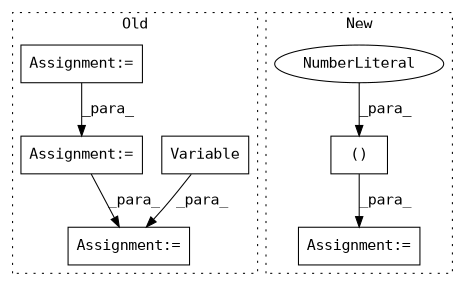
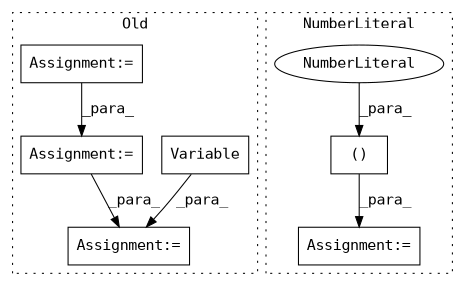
(359, 25) -> (359, 25)
